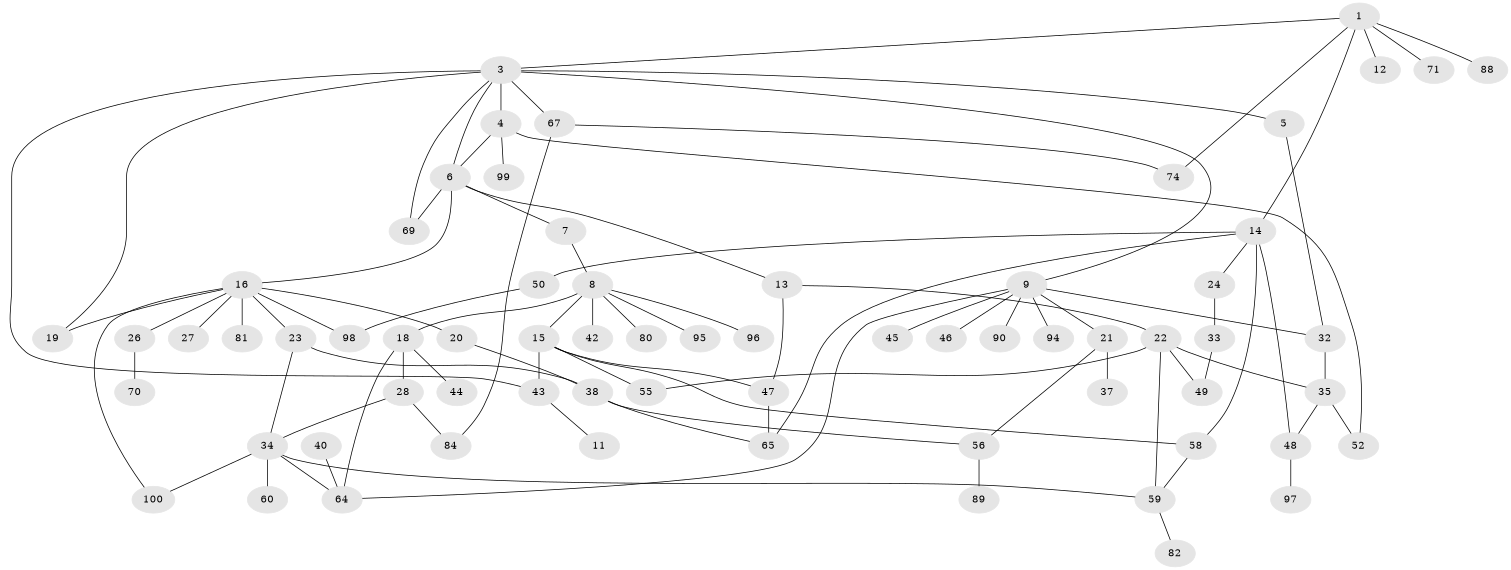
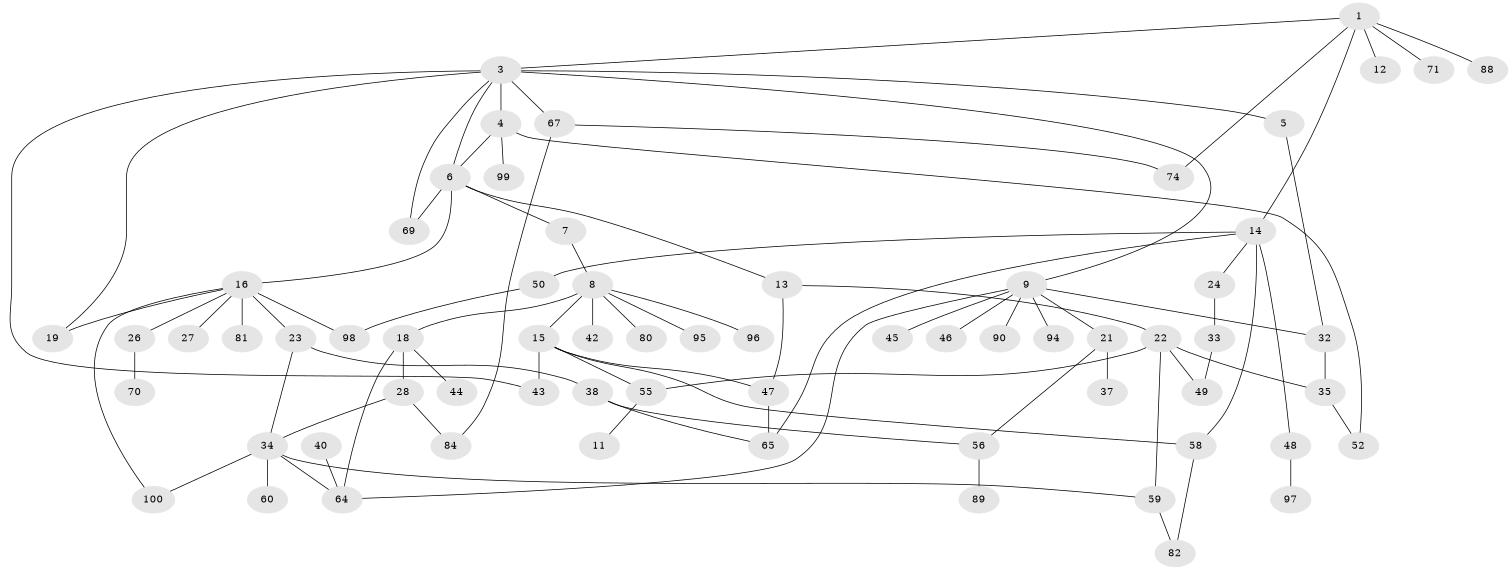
(457, 339) -> none
(569, 419) -> (623, 419)
(1308, 419) -> none
(1176, 473) -> (1186, 500)
